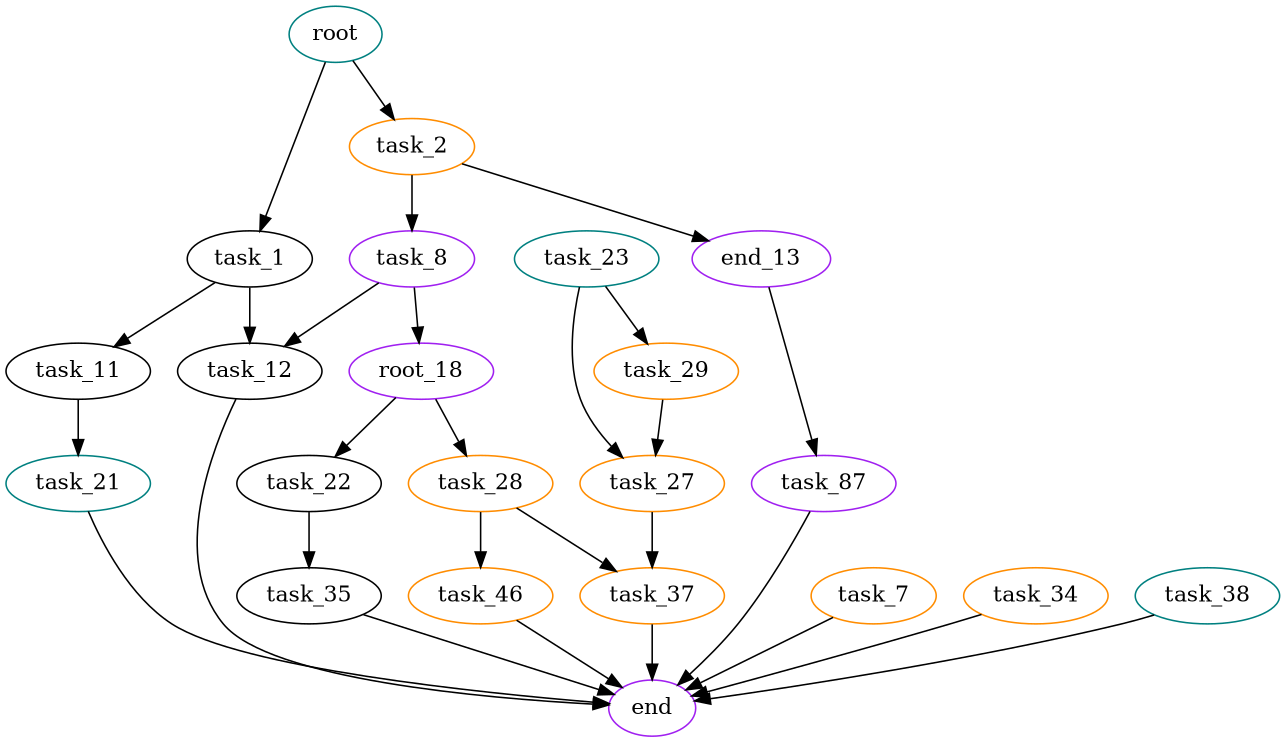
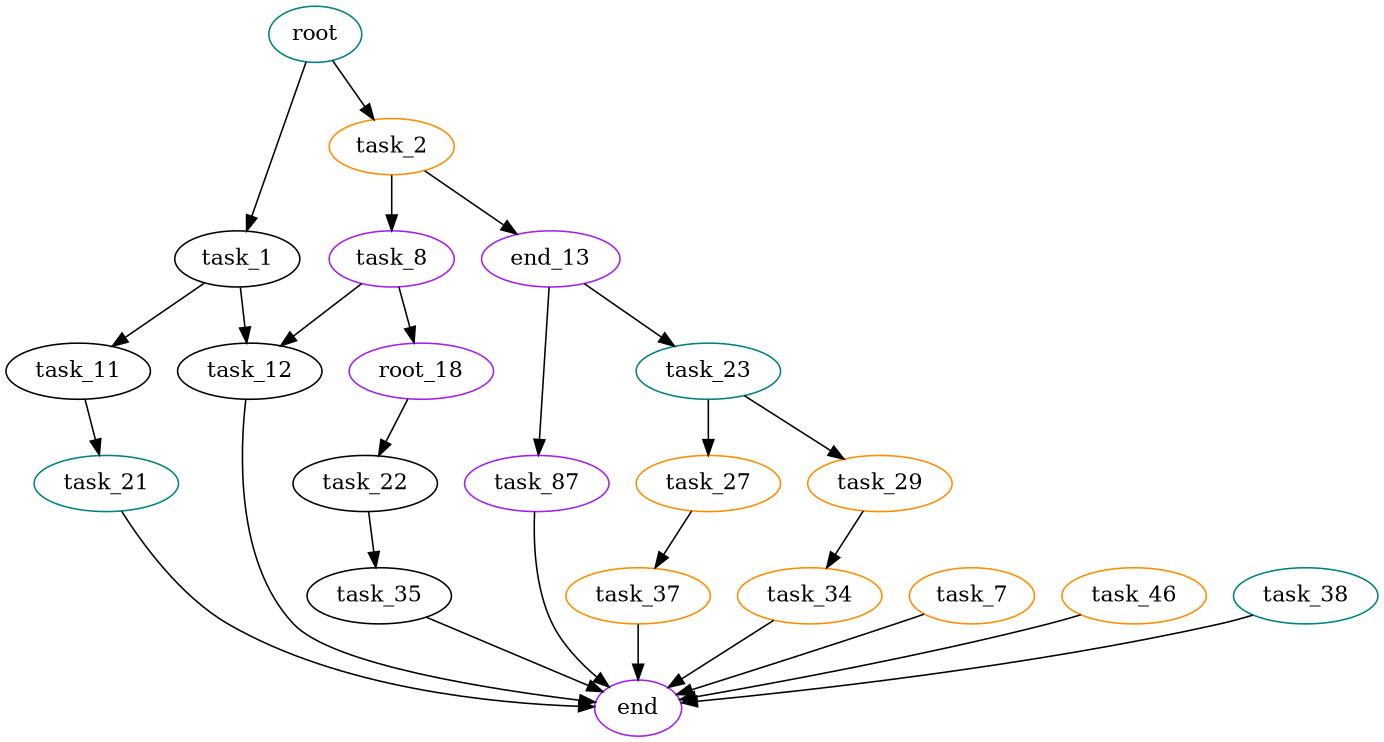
none -> (623, 310)
(660, 420) -> (849, 533)
(481, 484) -> none
